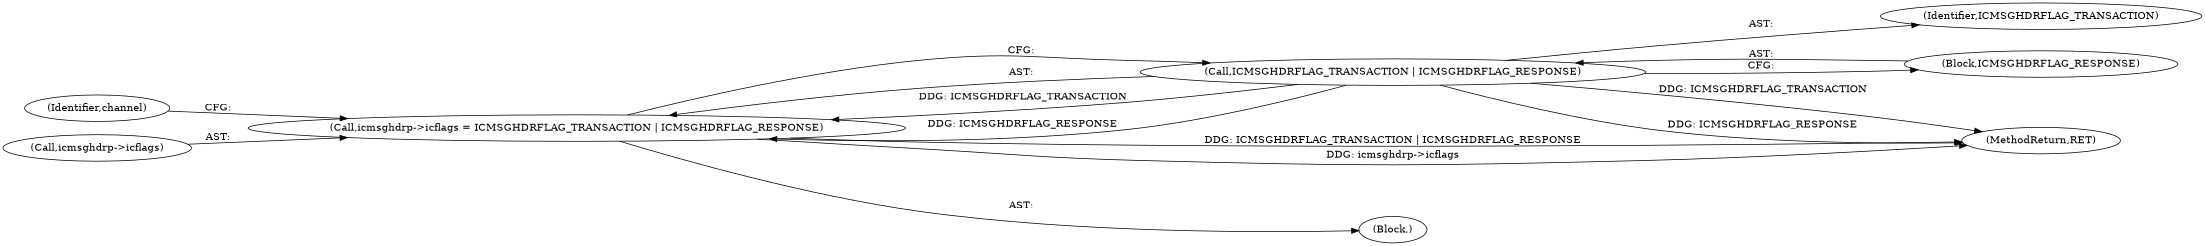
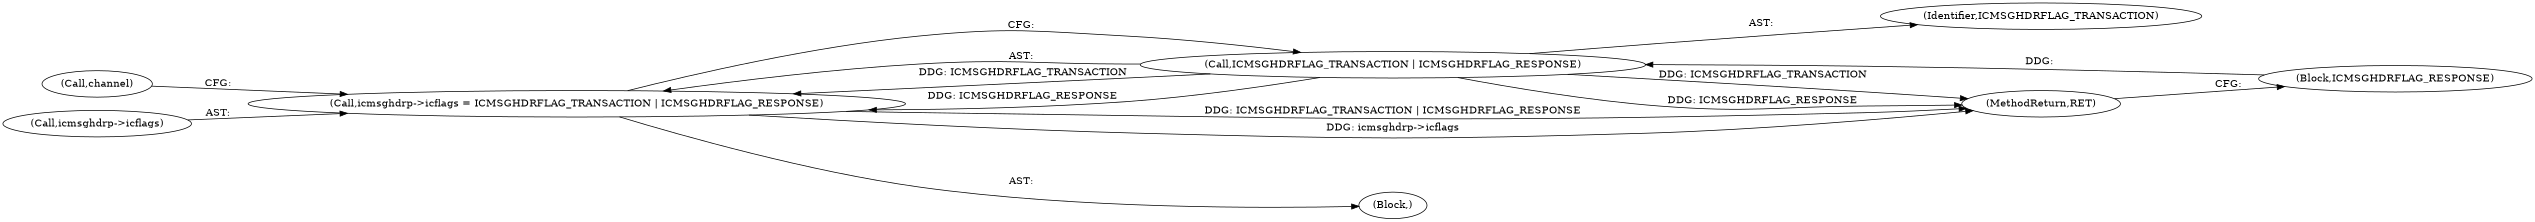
(1763, 54) -> (2041, 61)
(1777, 73) -> (2196, 93)
(97, 108) -> (97, 84)
